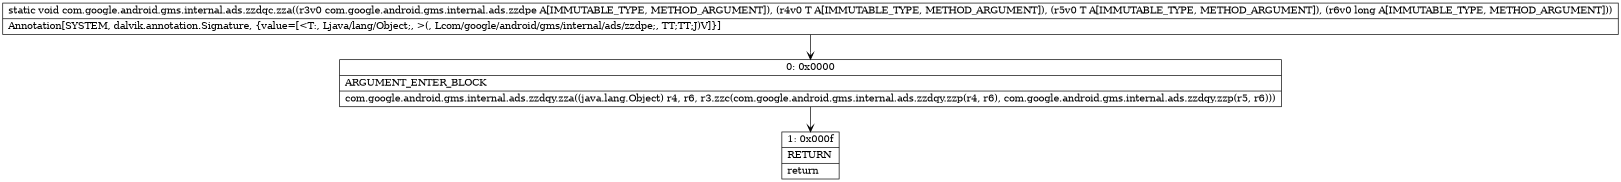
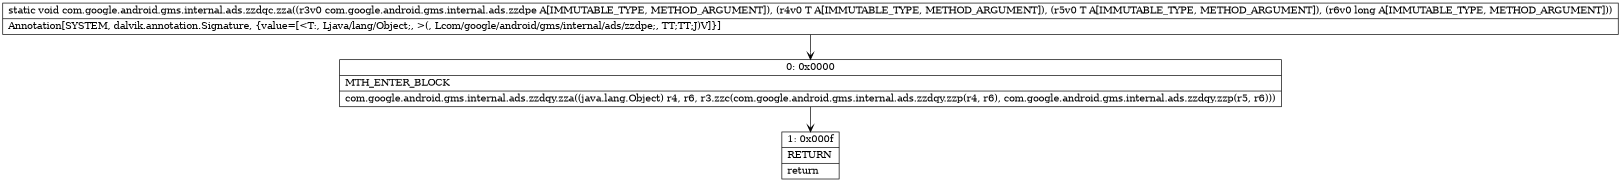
(416, 83) -> (398, 83)
